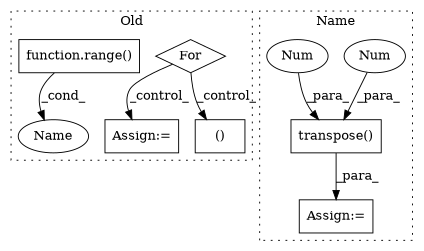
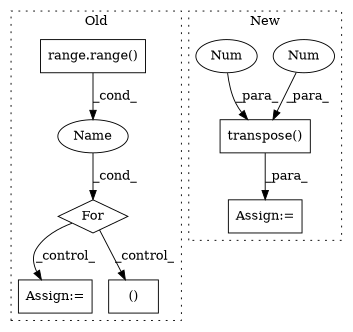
(336, 22) -> (265, 22)
(79, 56) -> (93, 56)
none -> (93, 172)
